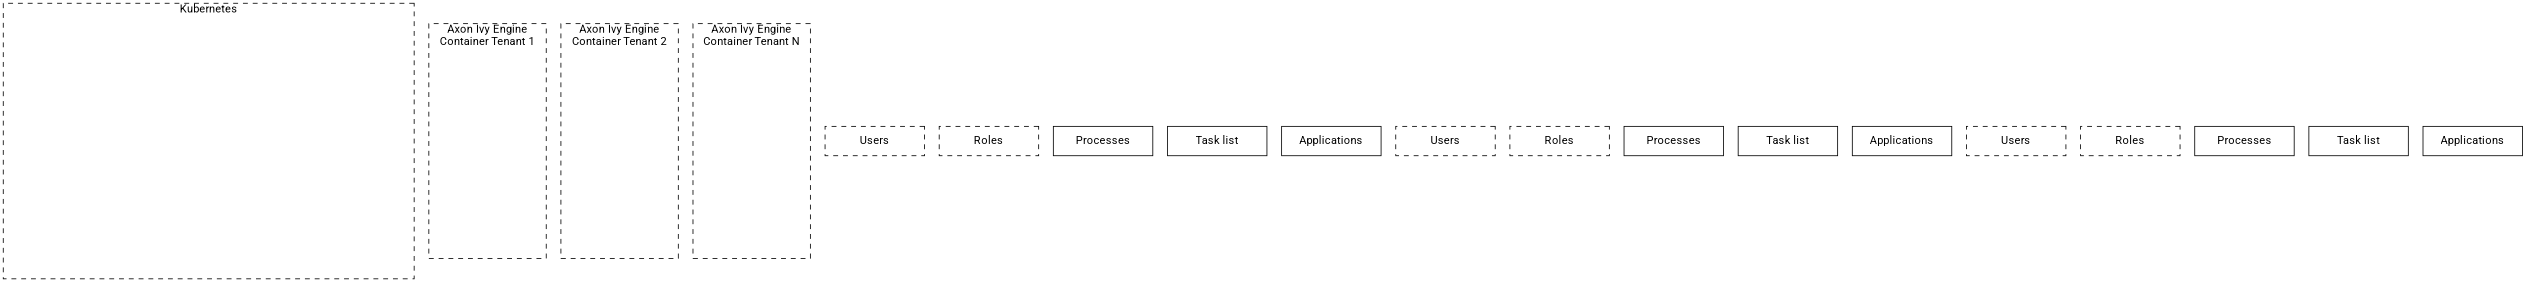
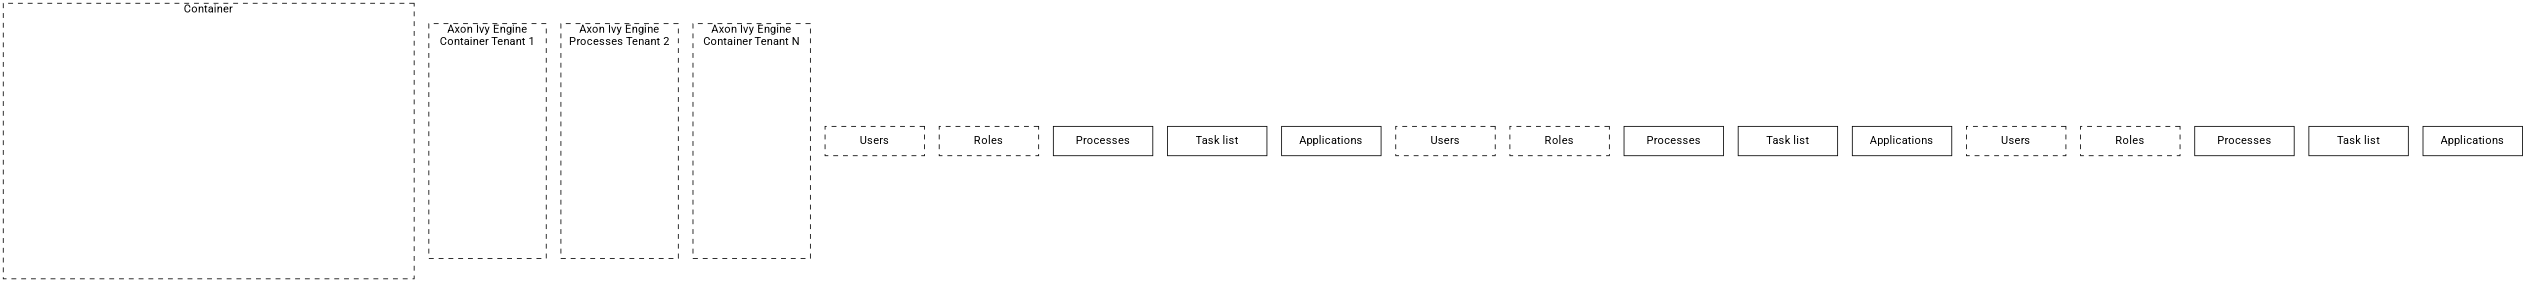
(209, 141) -> (209, 141)
(620, 141) -> (620, 141)
